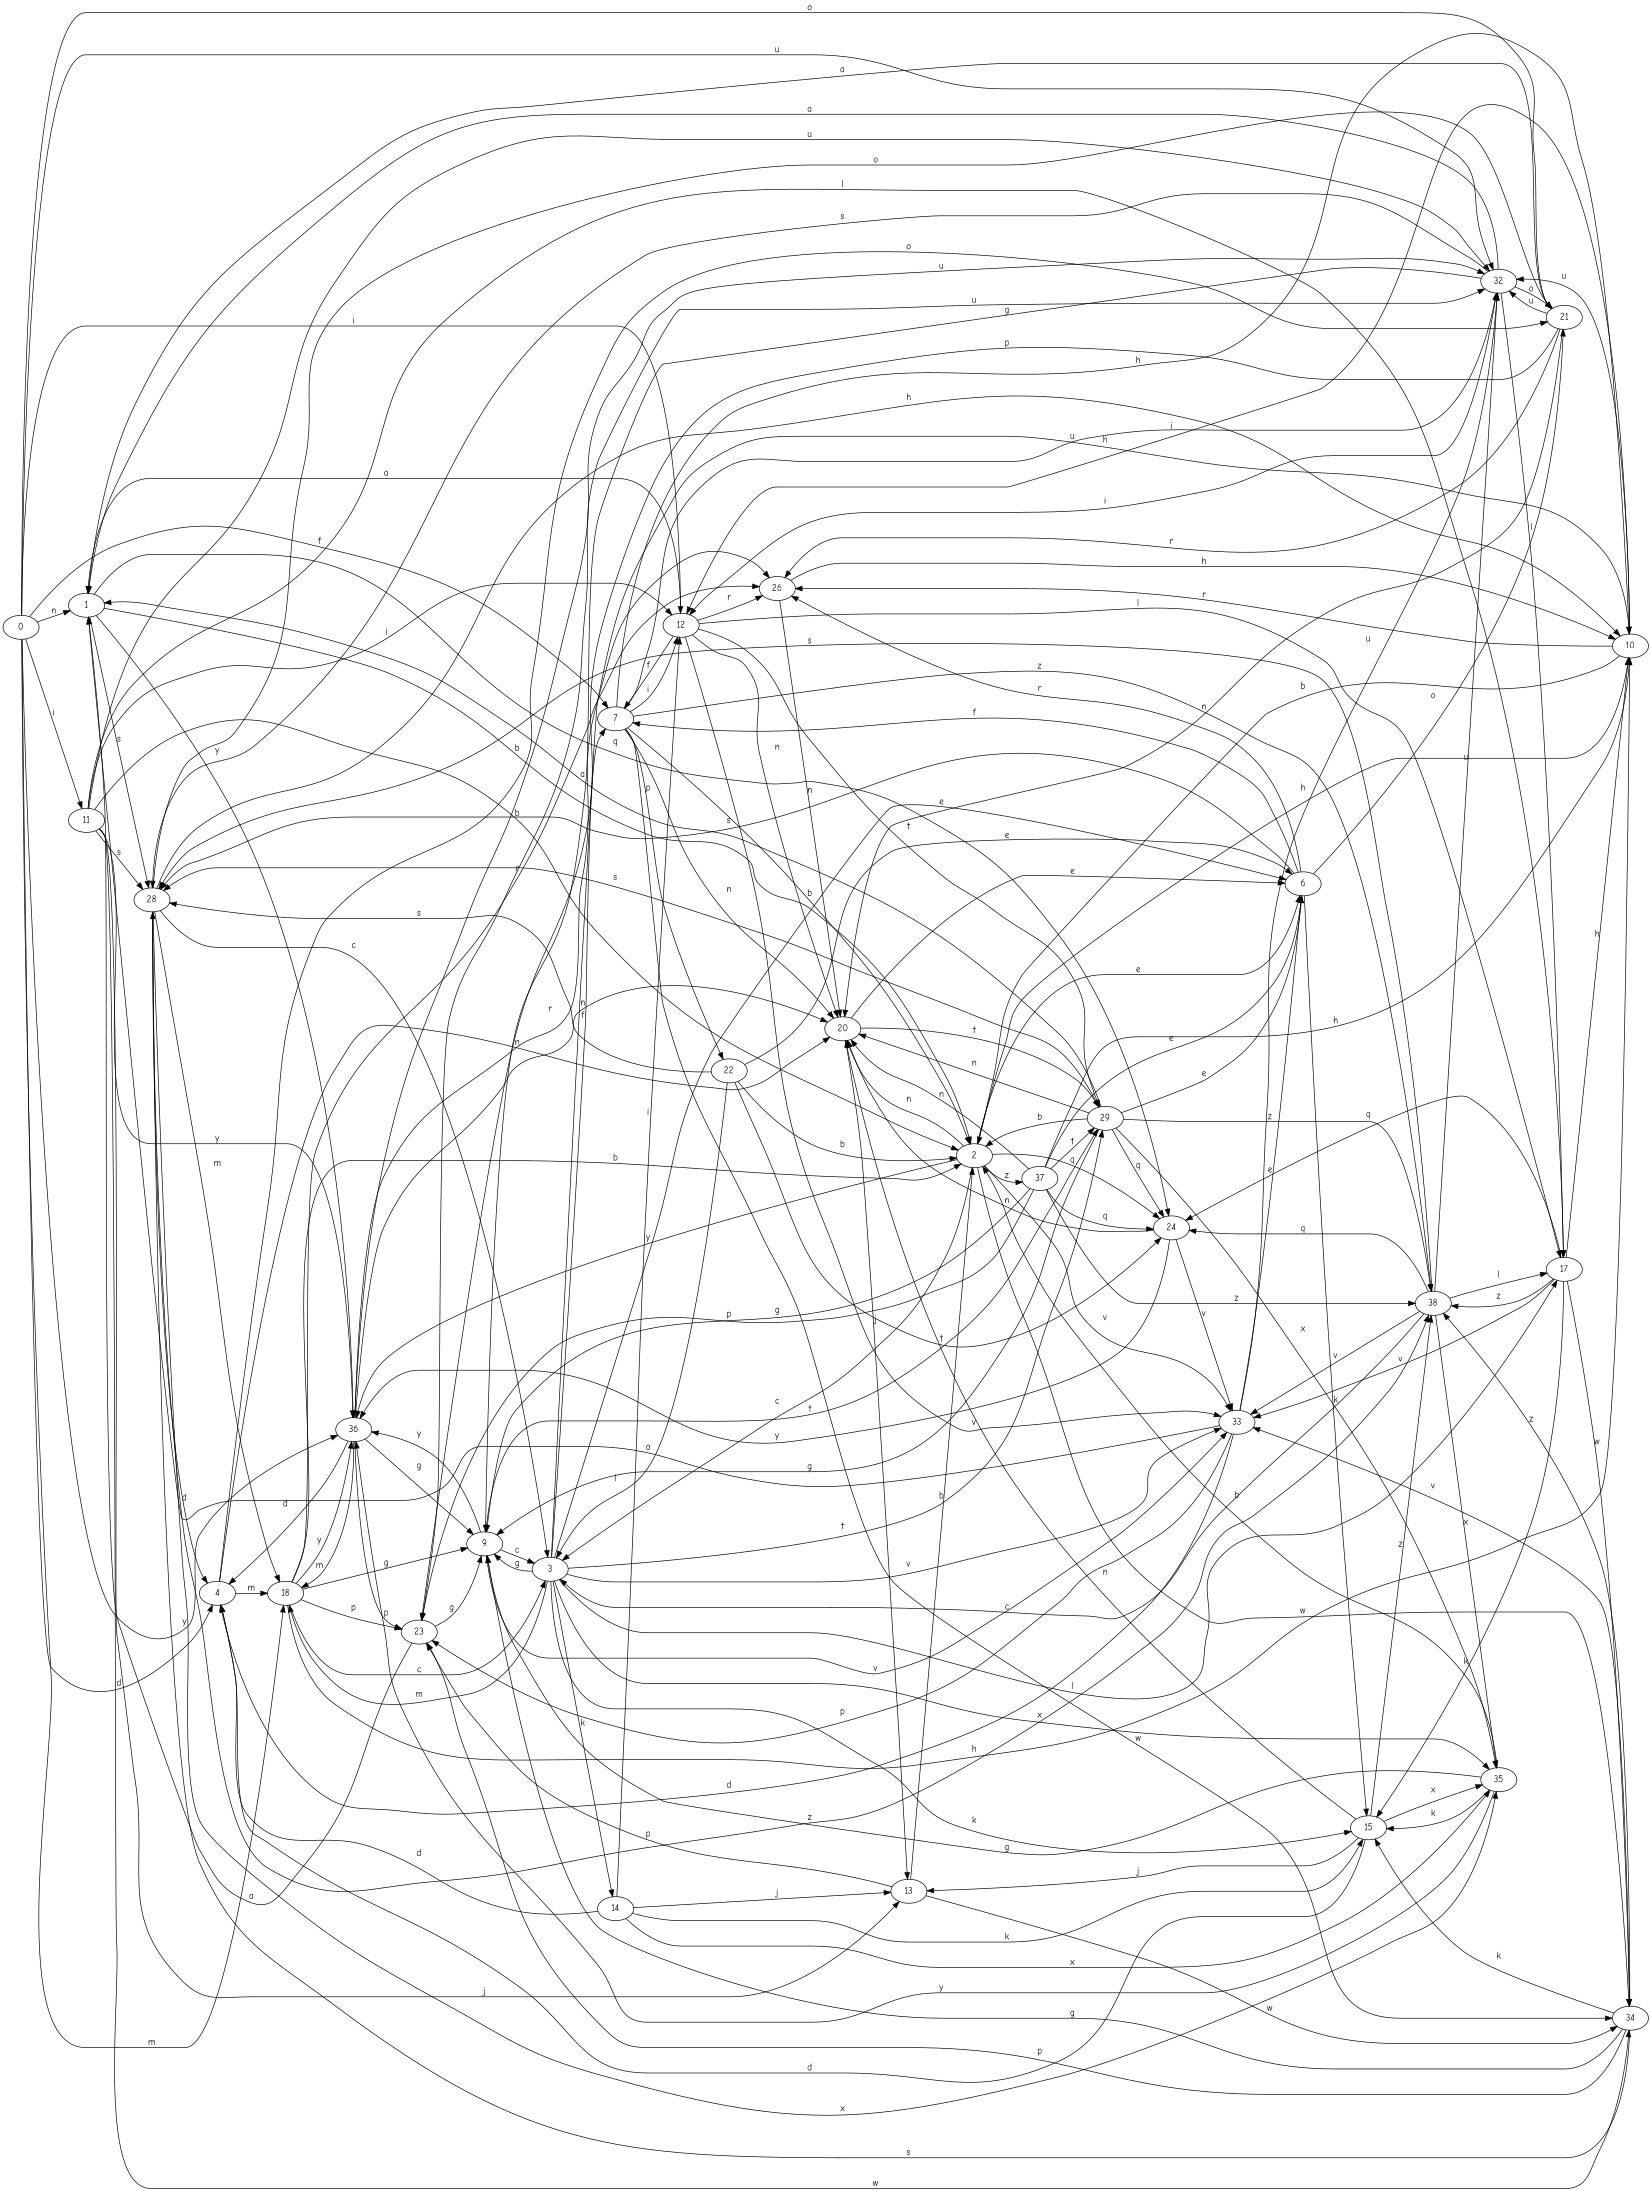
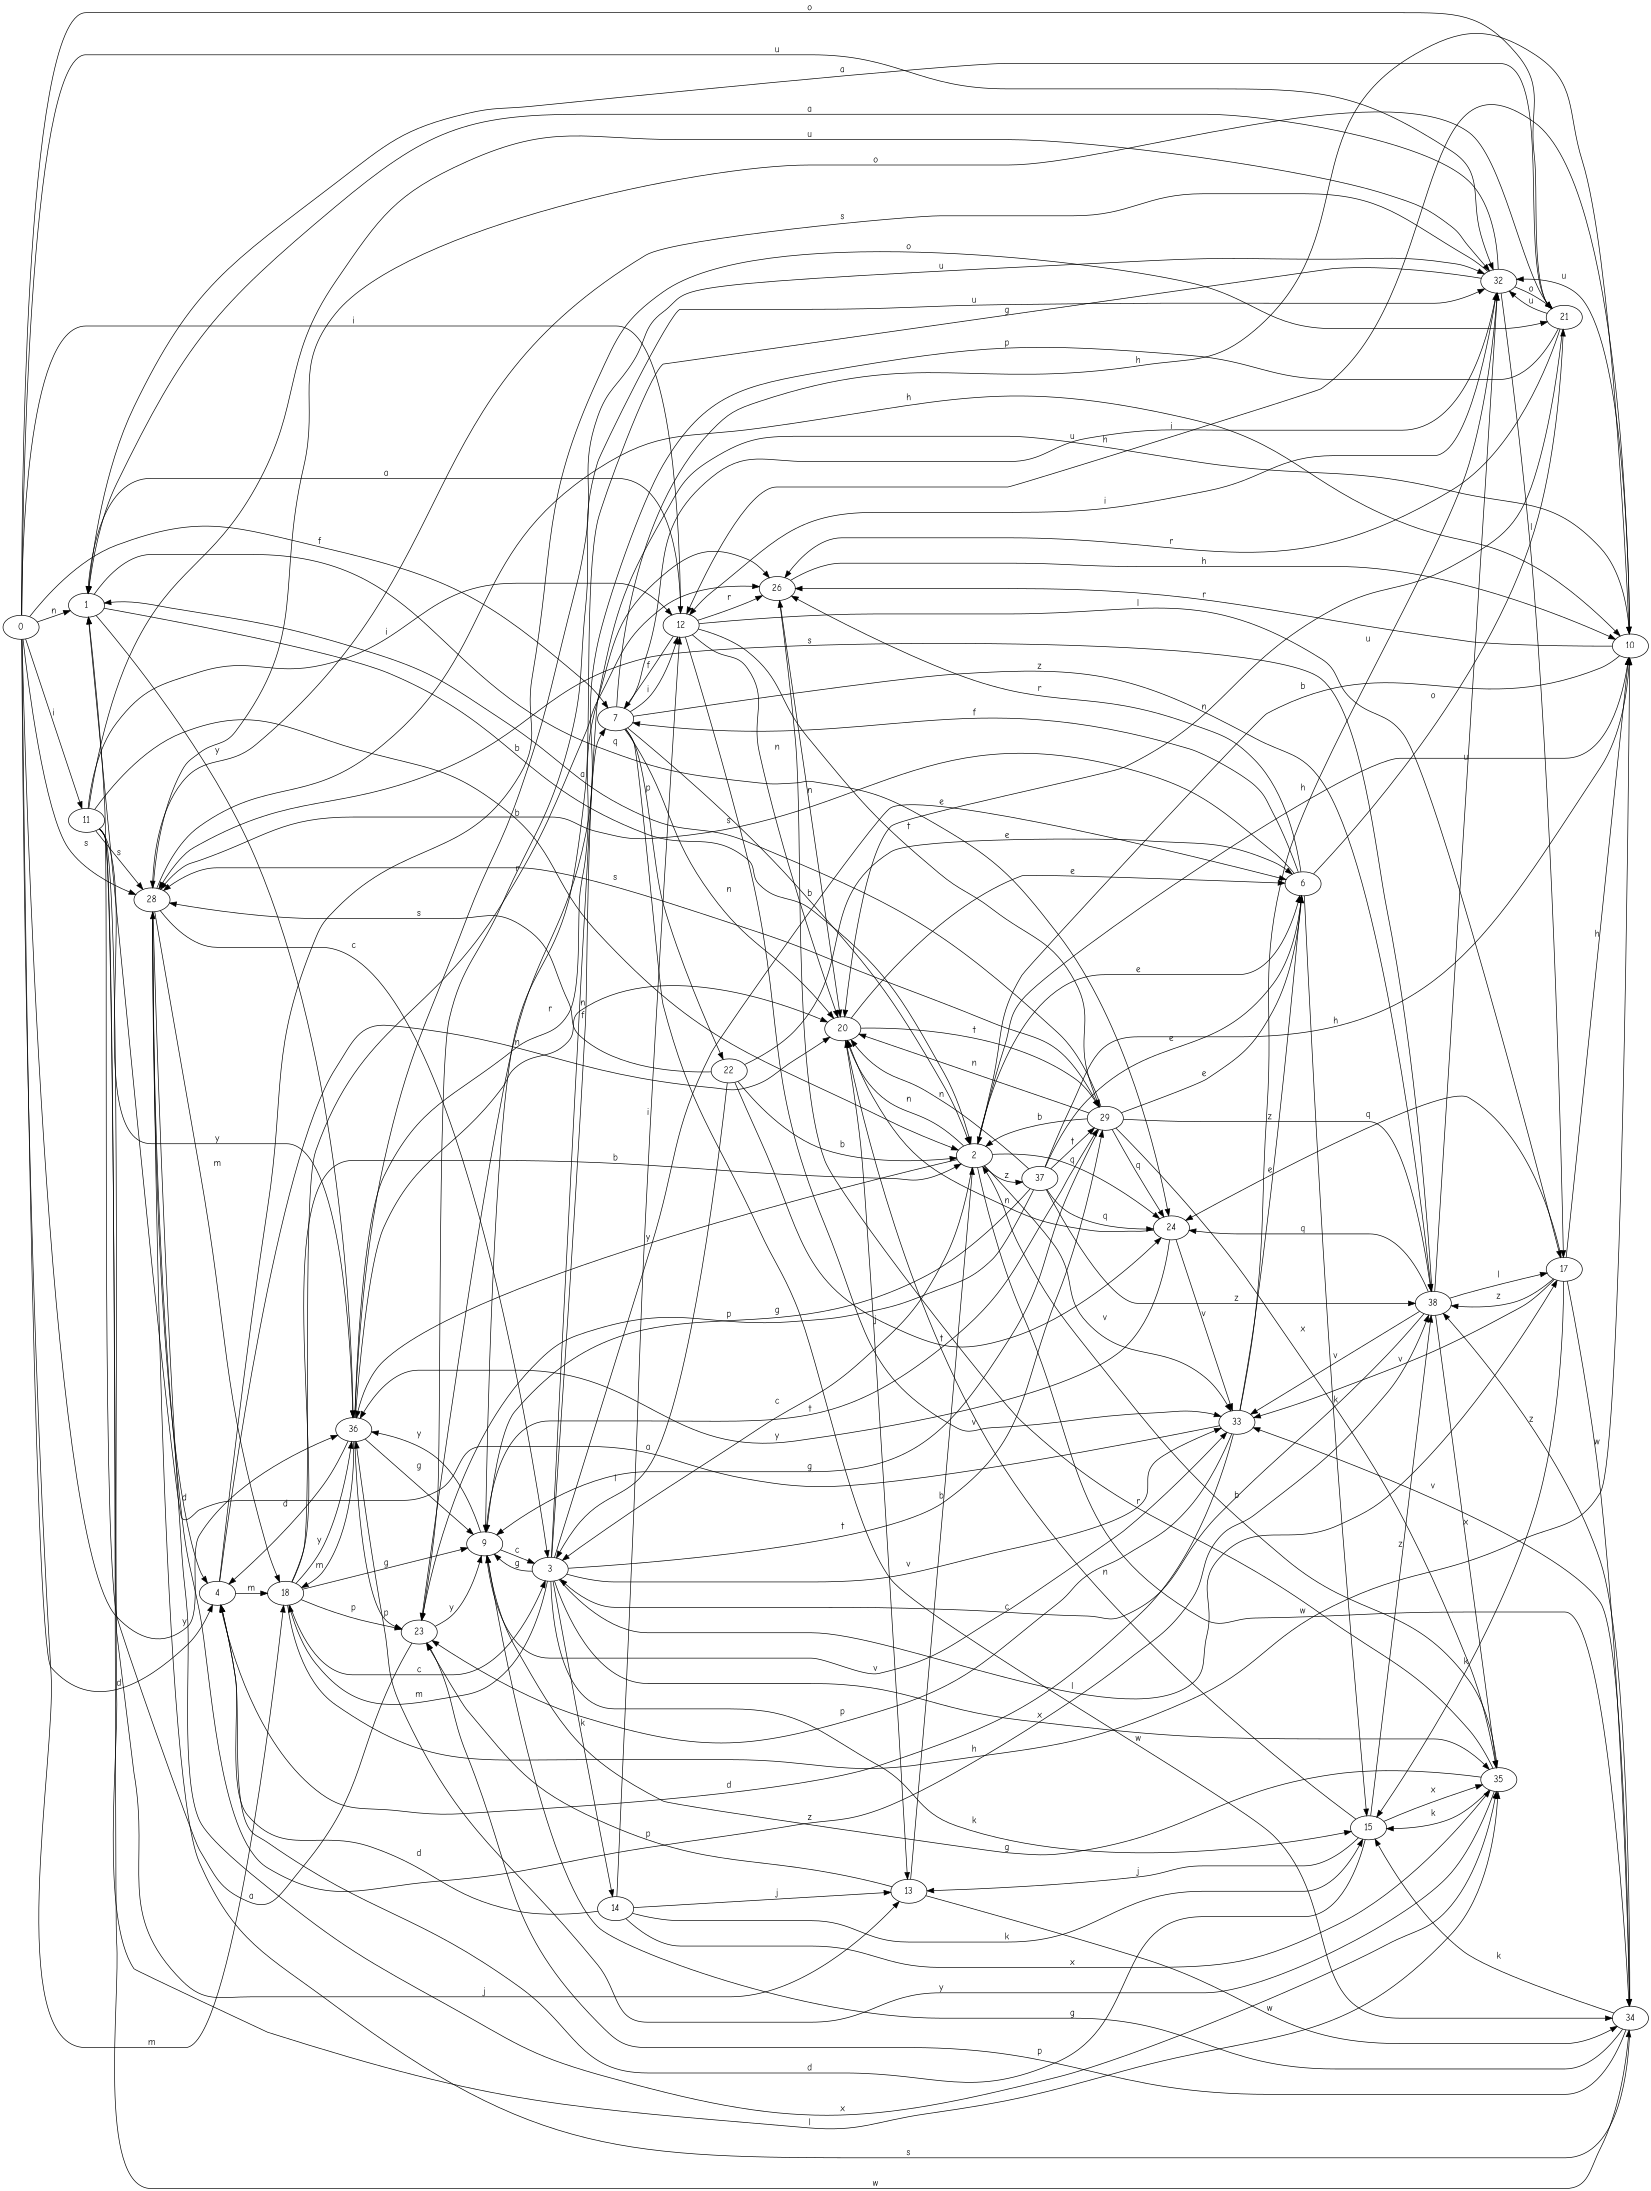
(1064, 190) -> (310, 2045)
(119, 749) -> (46, 783)
none -> (907, 1279)
(452, 1608) -> (452, 1608)
